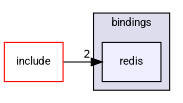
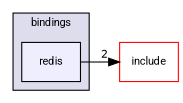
(77, 62) -> (96, 62)
